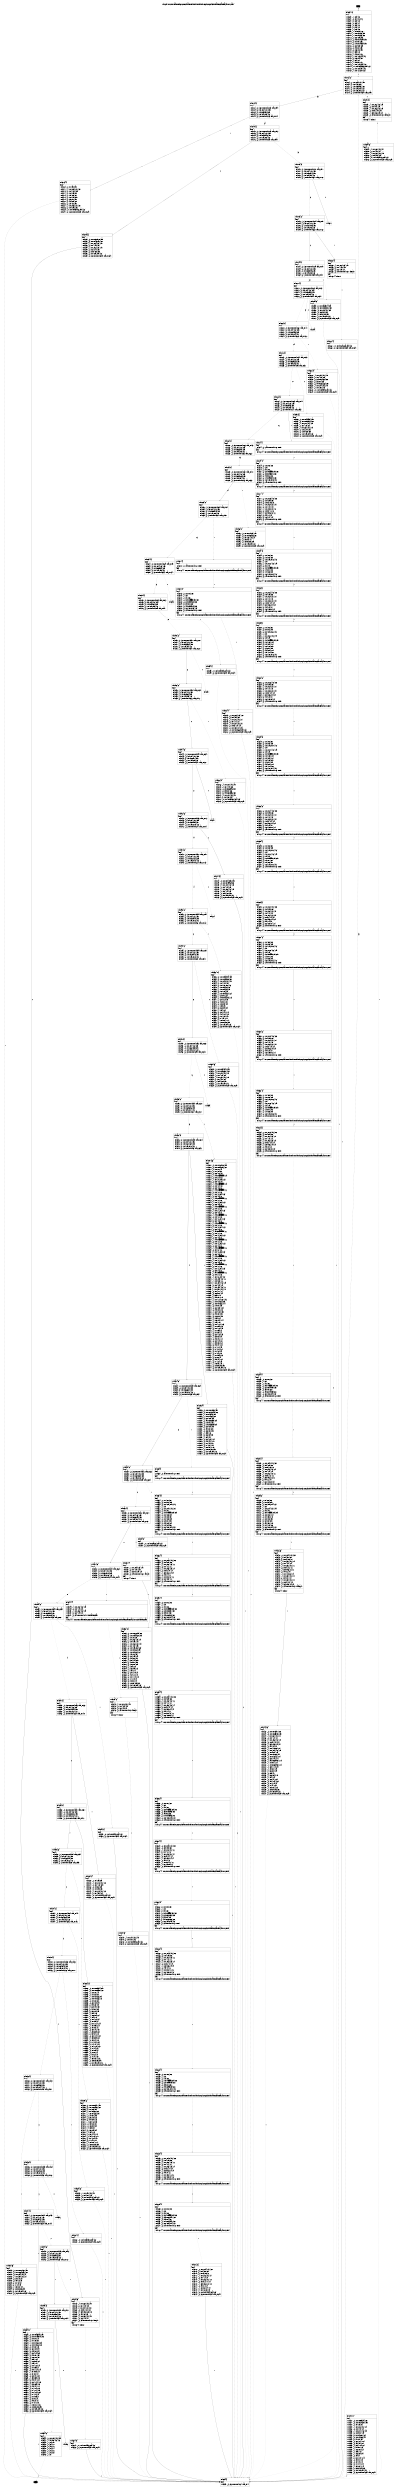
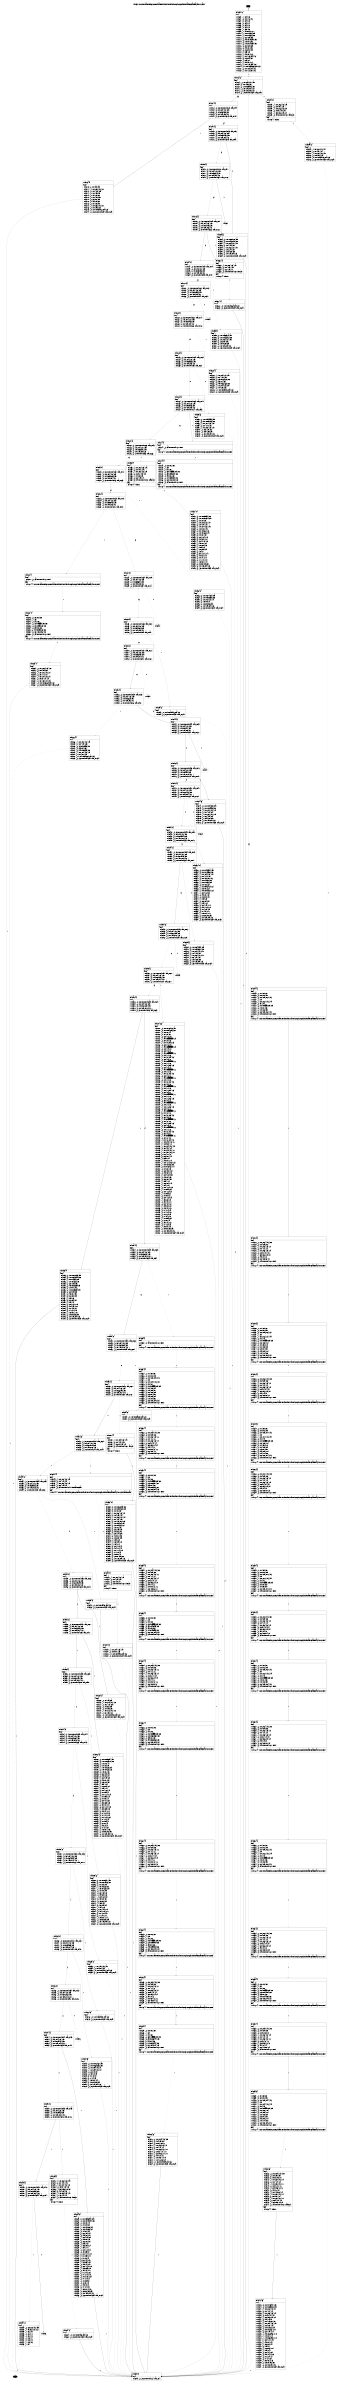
none -> (141, 474)
(293, 509) -> none
(32, 1261) -> (246, 1355)
